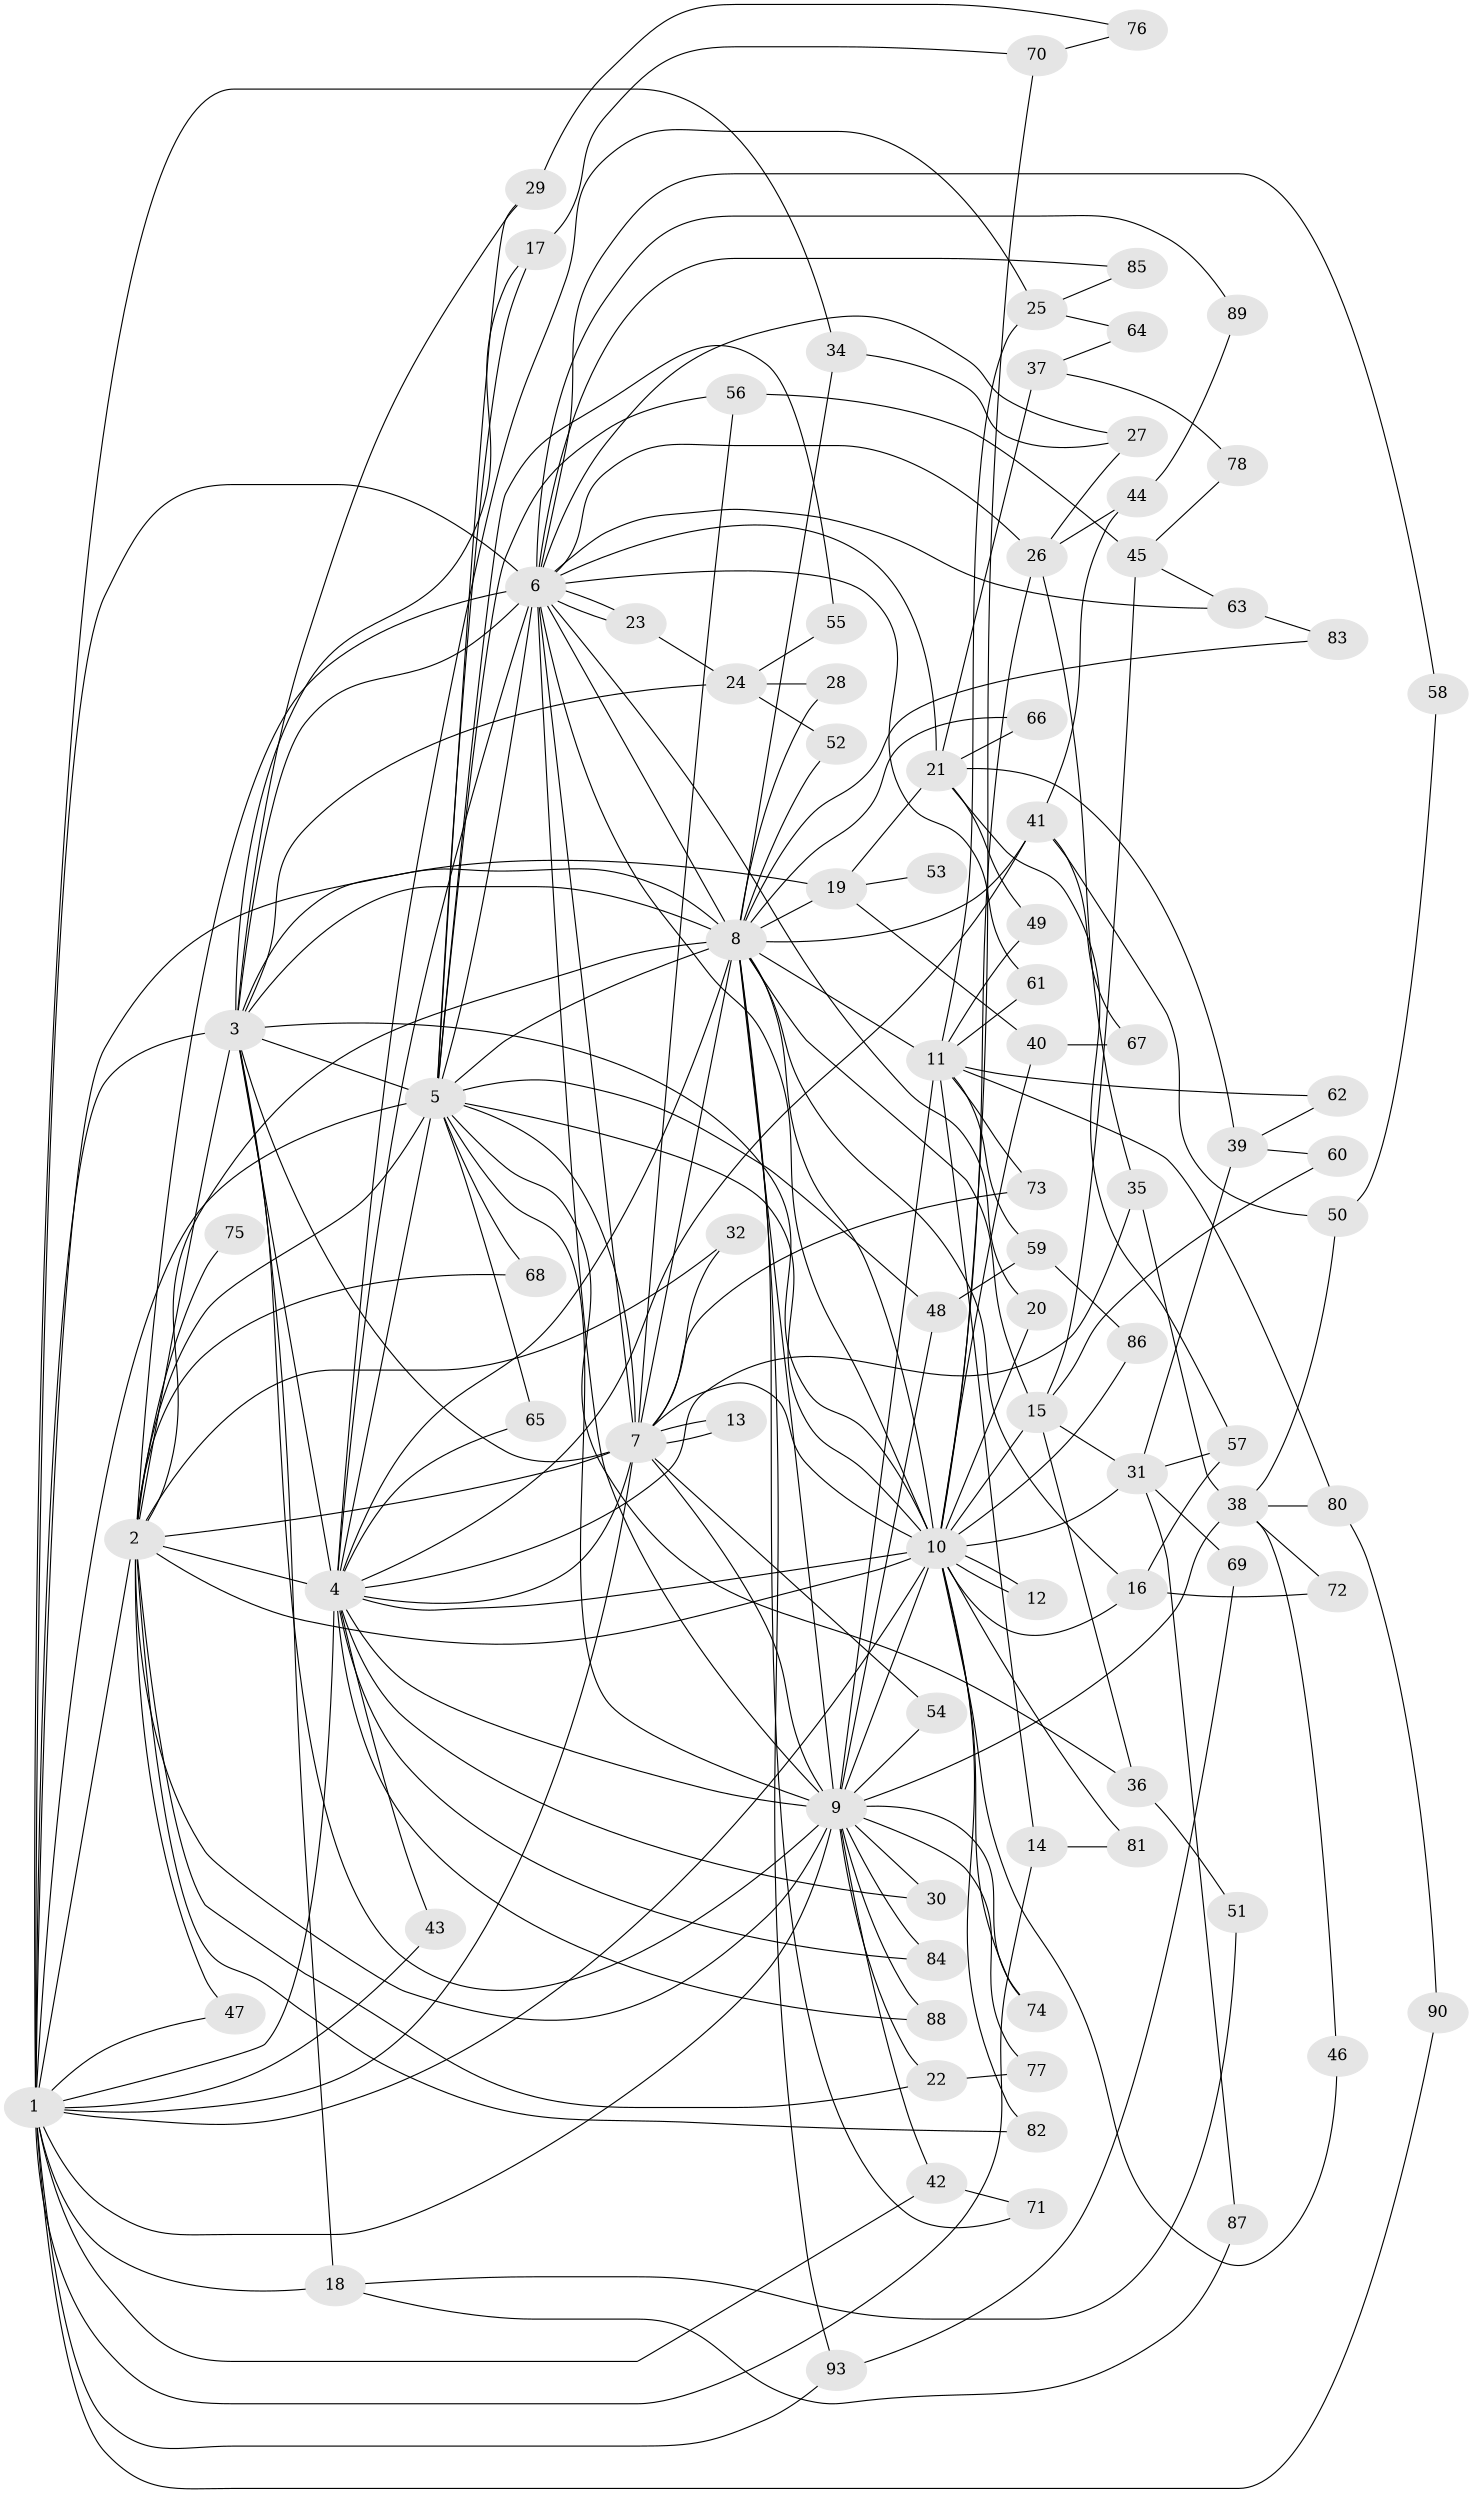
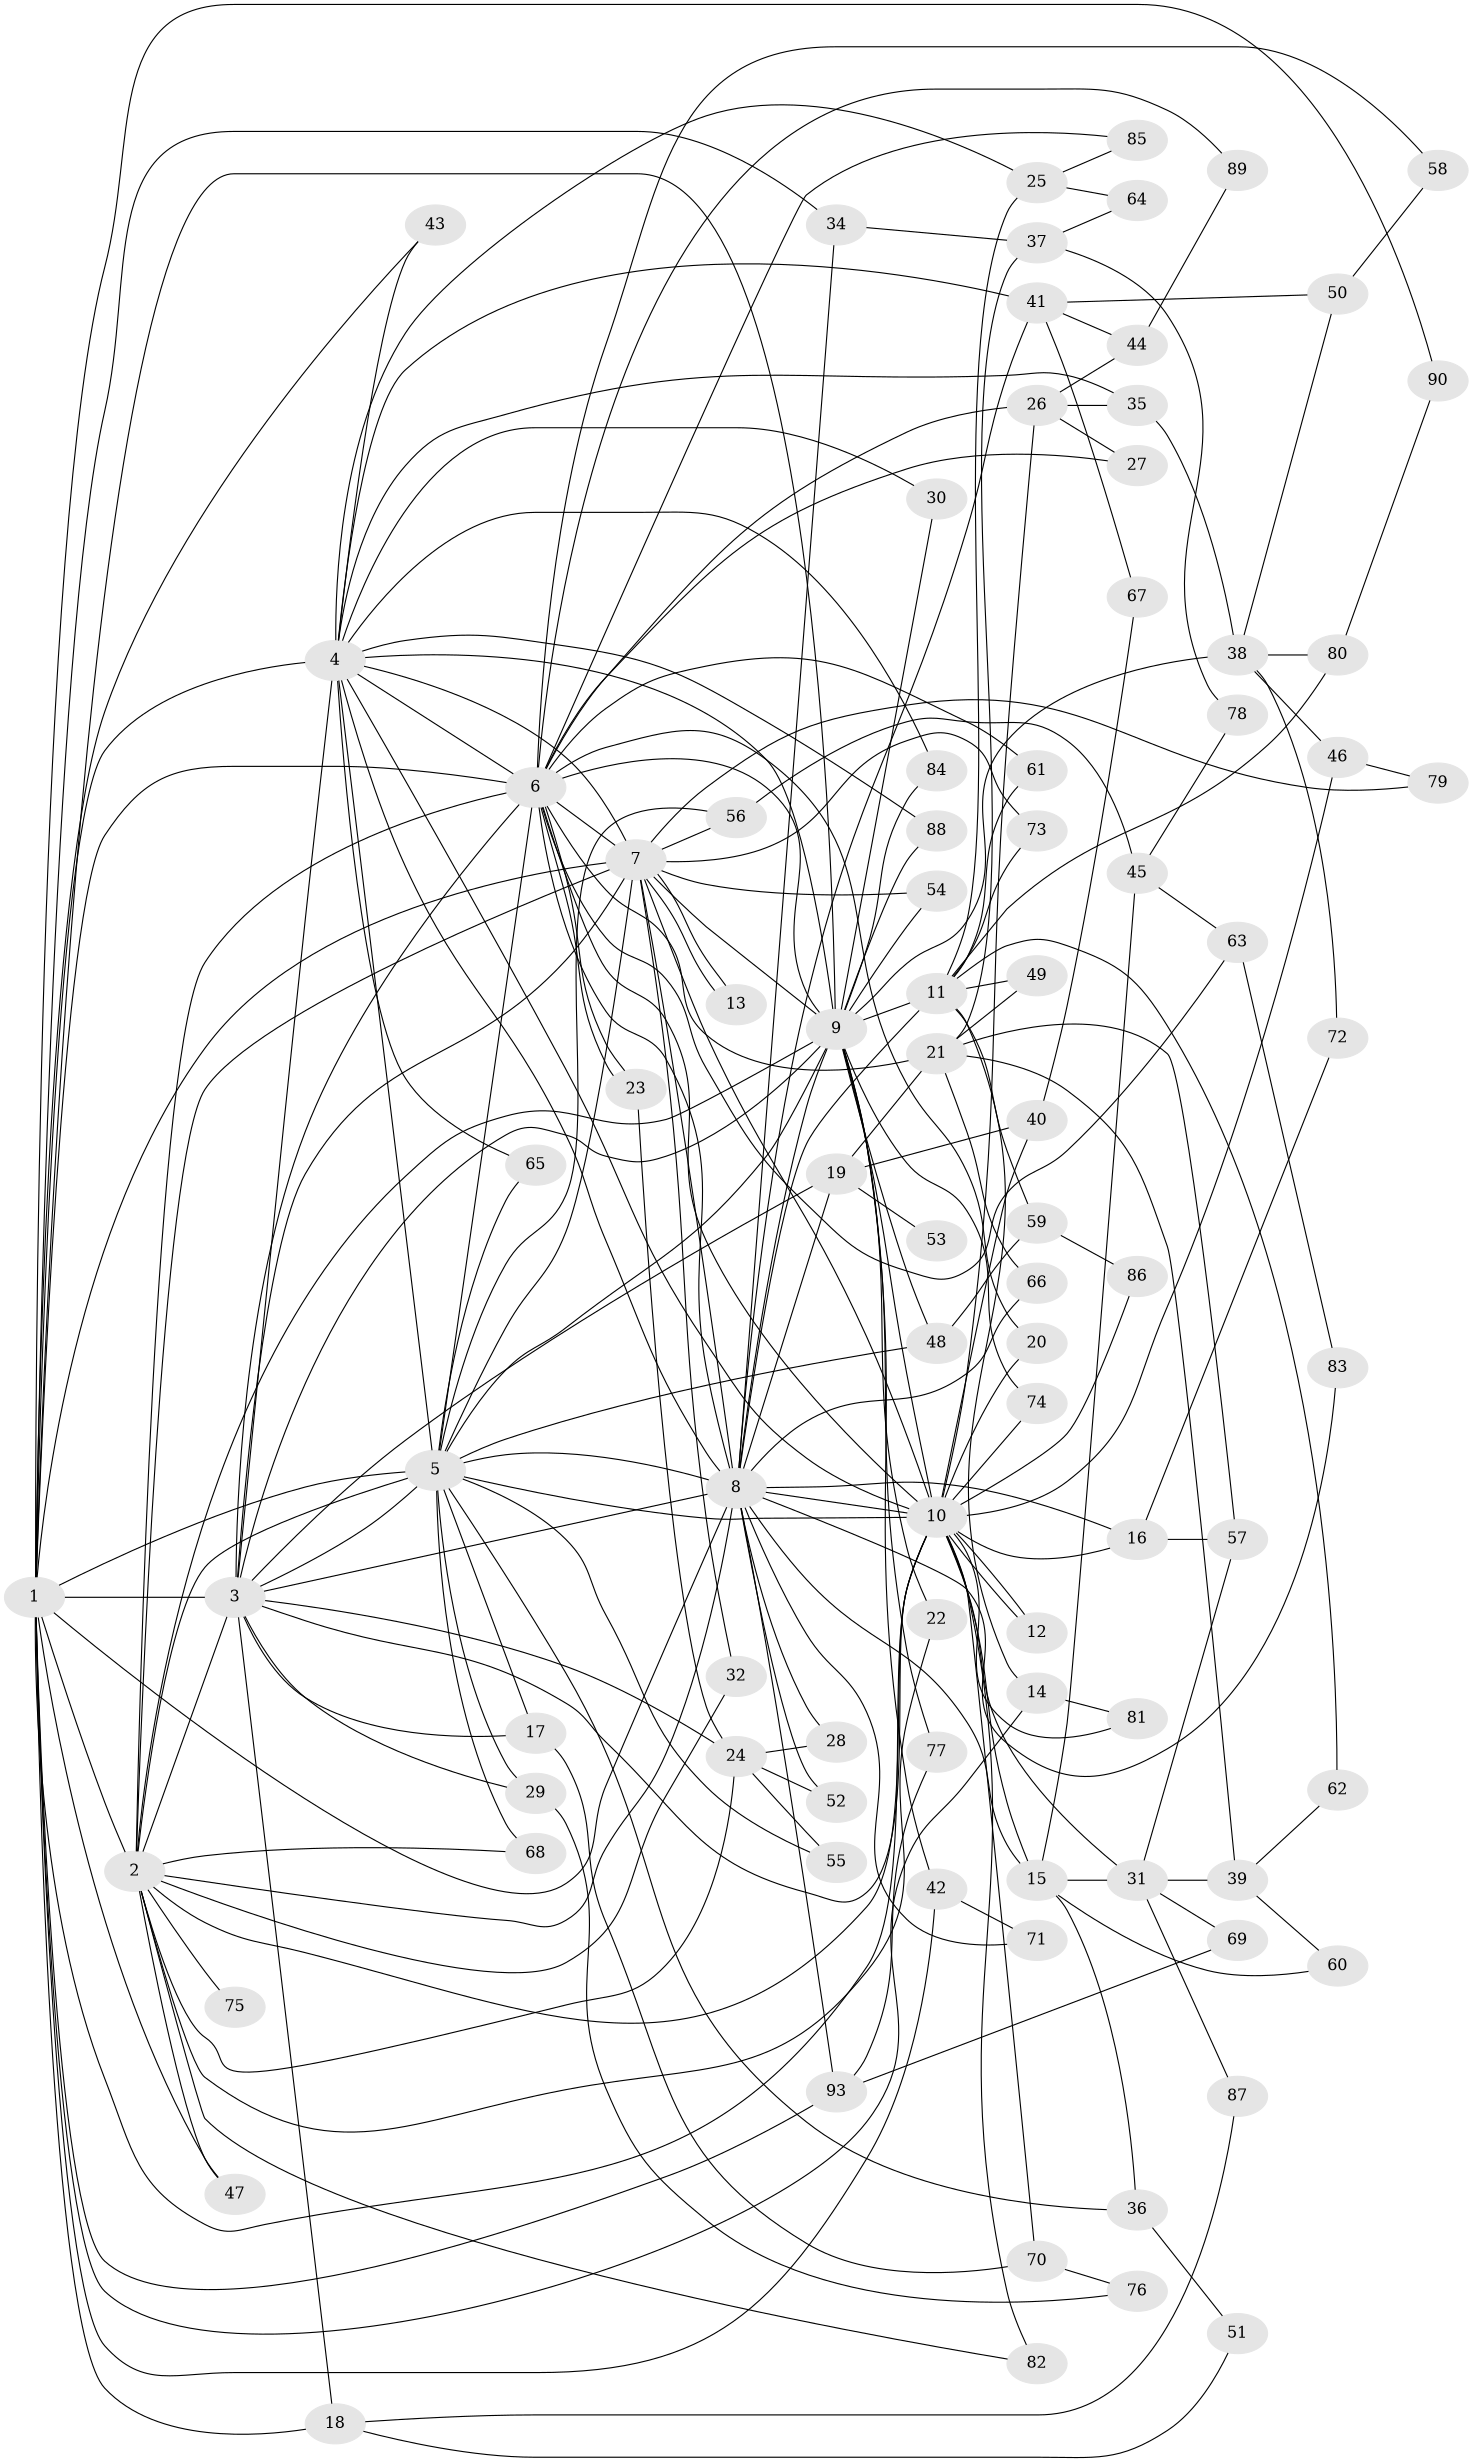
(982, 405) -> (937, 234)
none -> (1438, 783)
(235, 1565) -> (453, 2032)
(987, 2076) -> (888, 1988)
